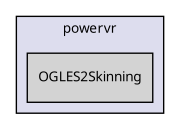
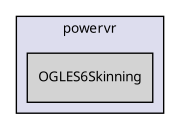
(90, 78) -> (90, 78)
